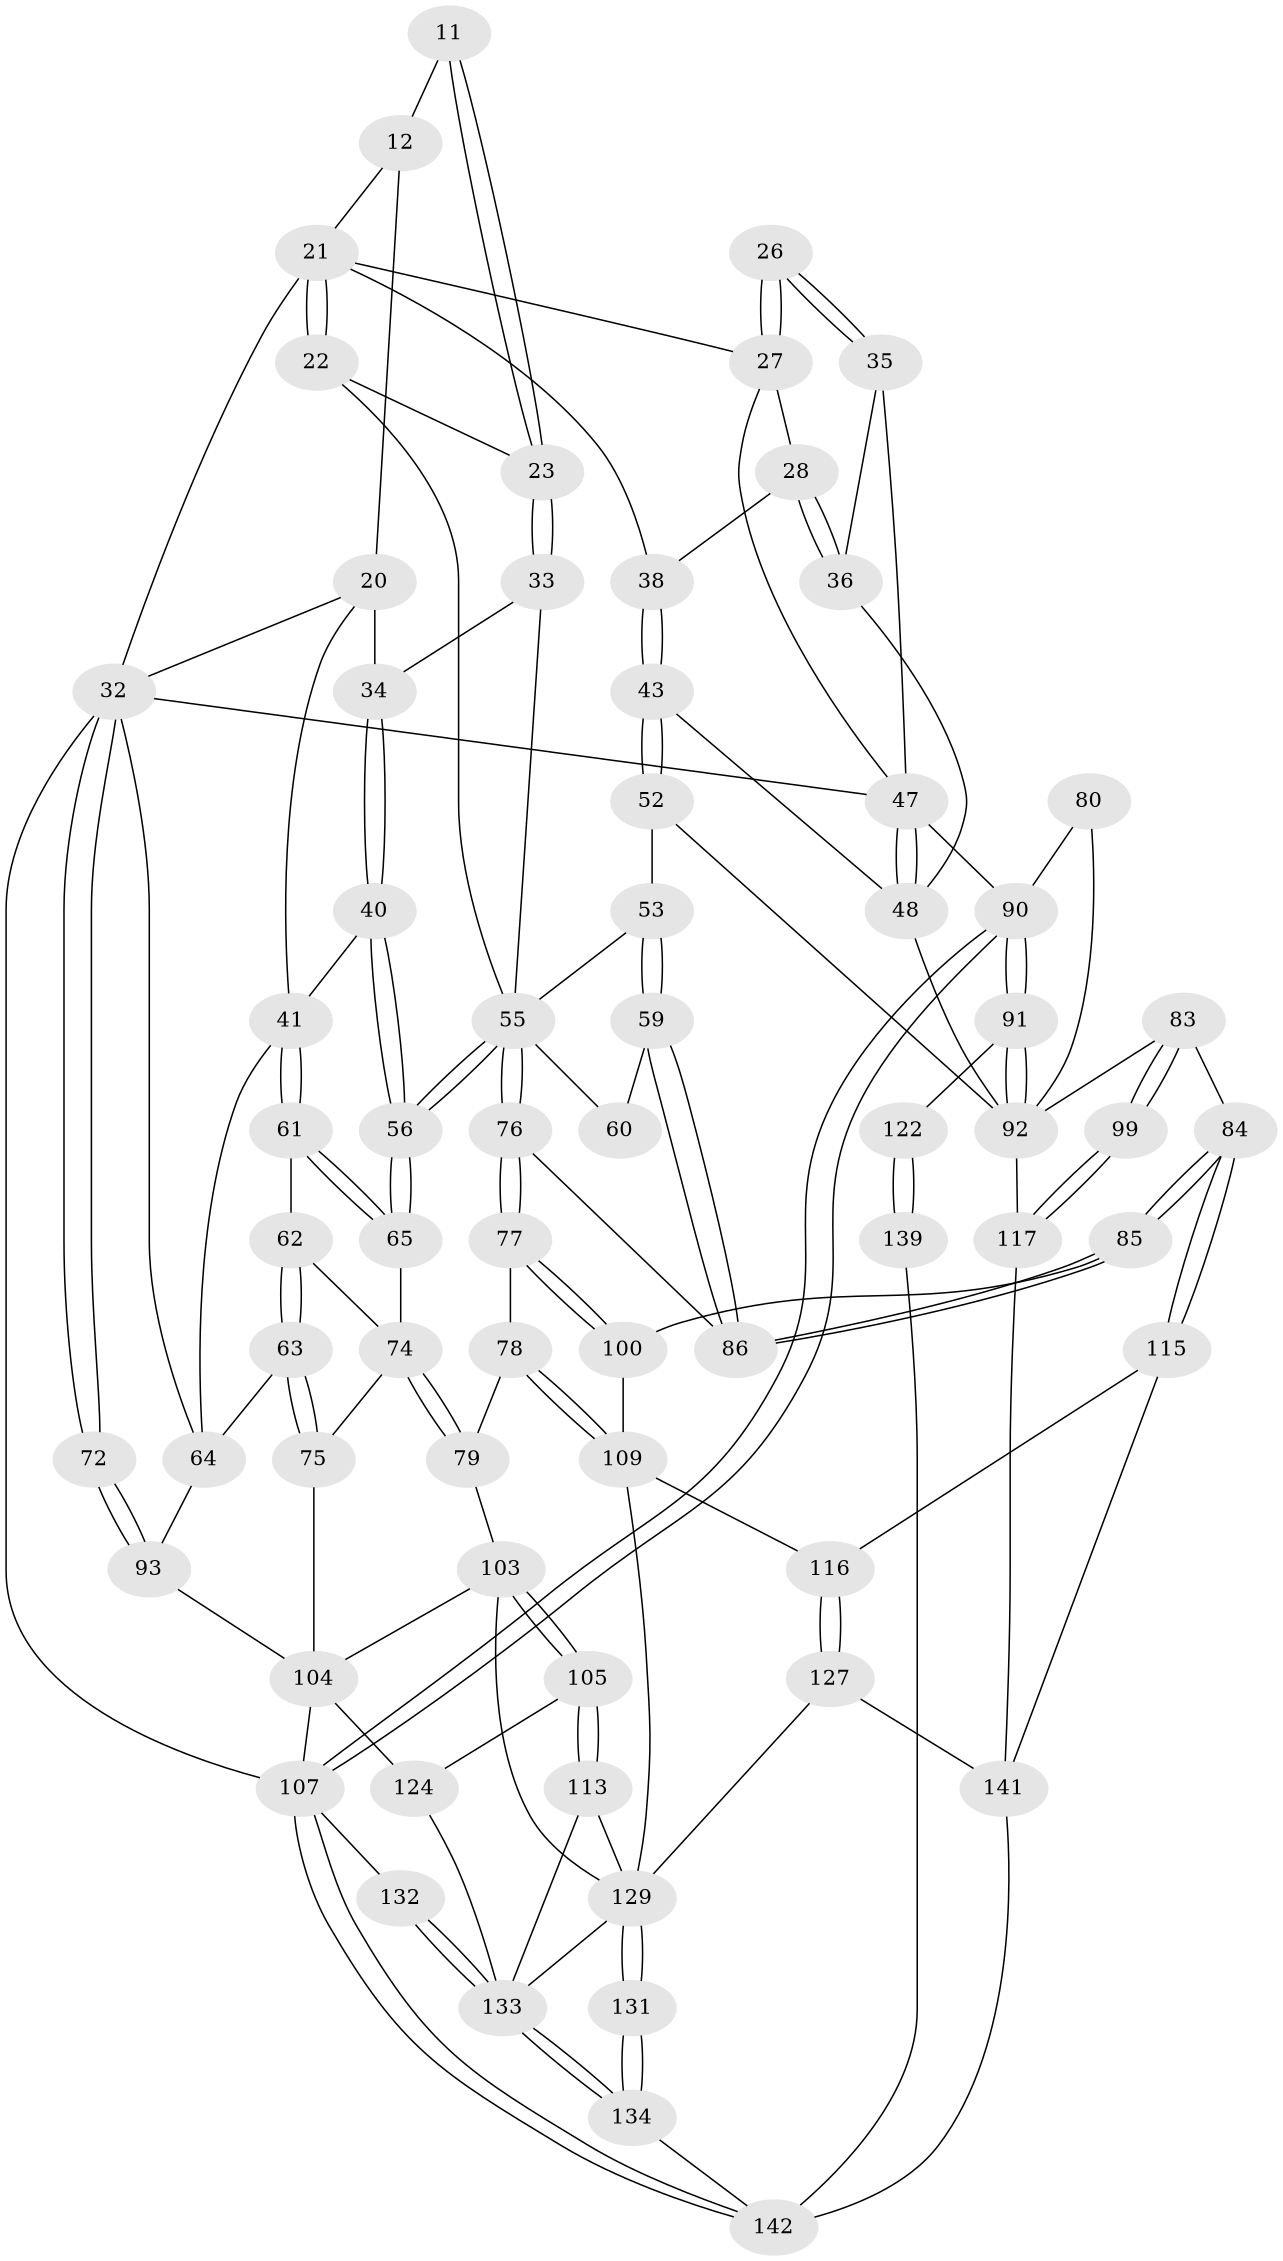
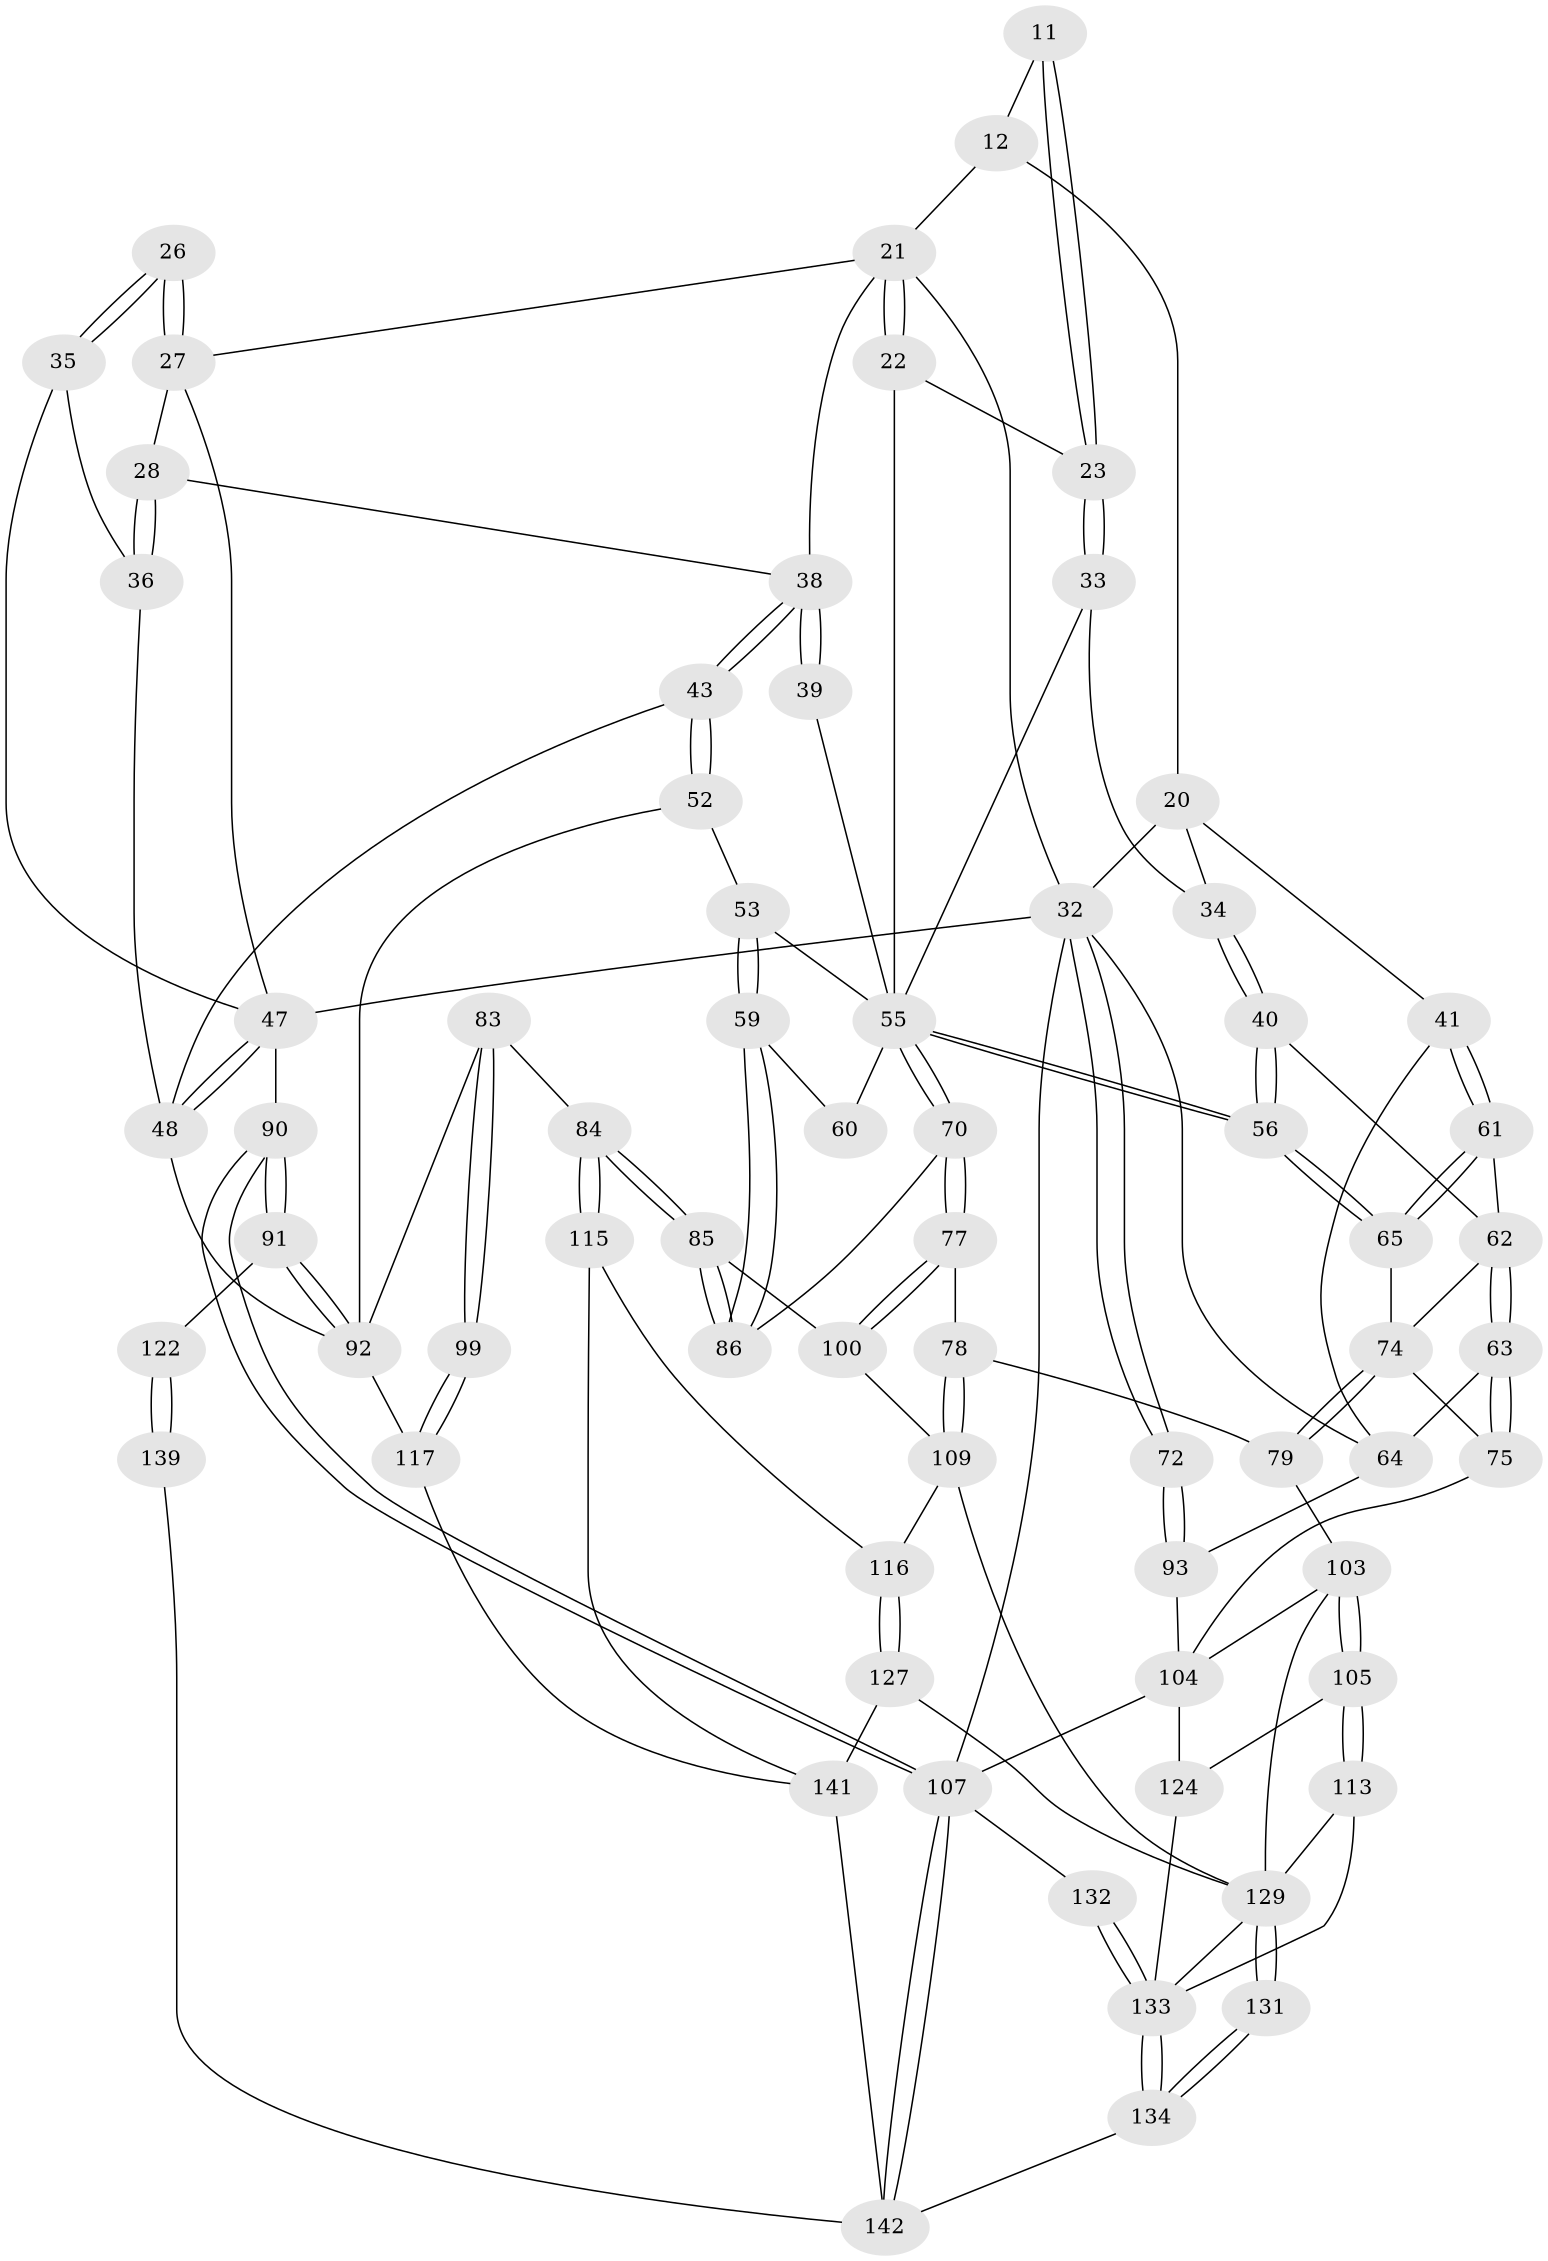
none -> (811, 692)
(1089, 801) -> none
(333, 966) -> (1383, 1131)
(510, 1131) -> (955, 1131)
